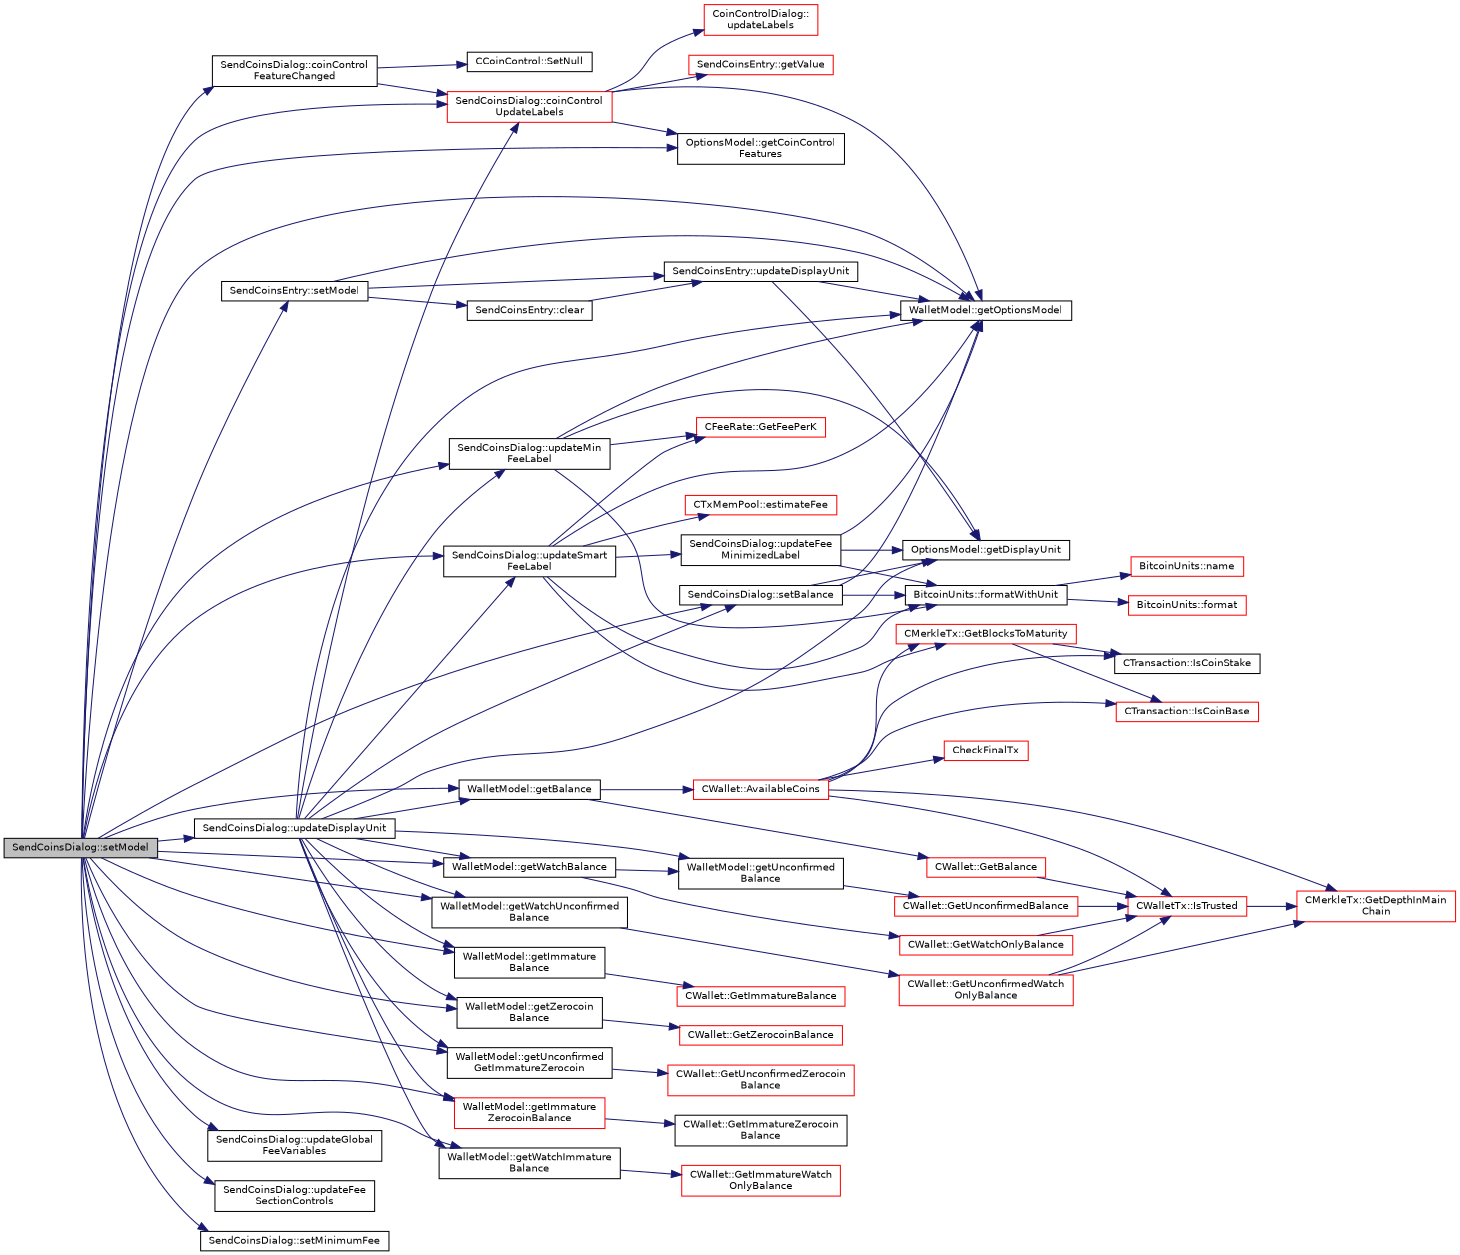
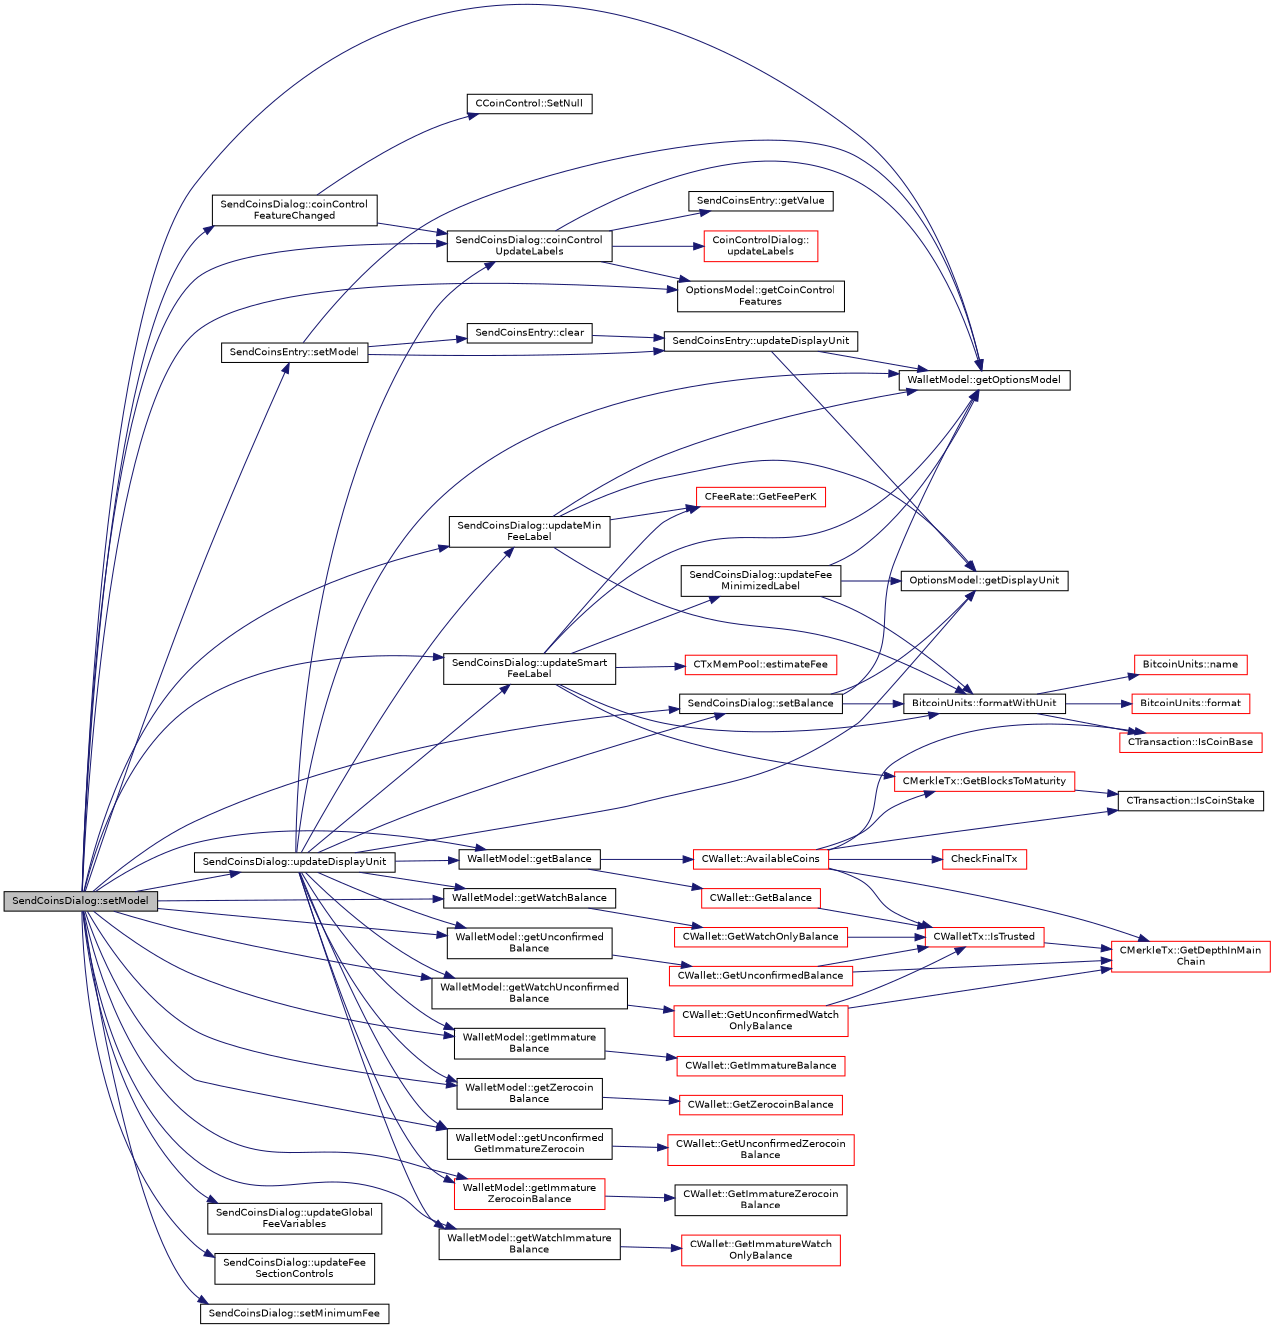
(761, 65) -> (761, 201)
(530, 107) -> (530, 246)
(1082, 671) -> (1060, 718)
(642, 870) -> (297, 922)
none -> (977, 966)
